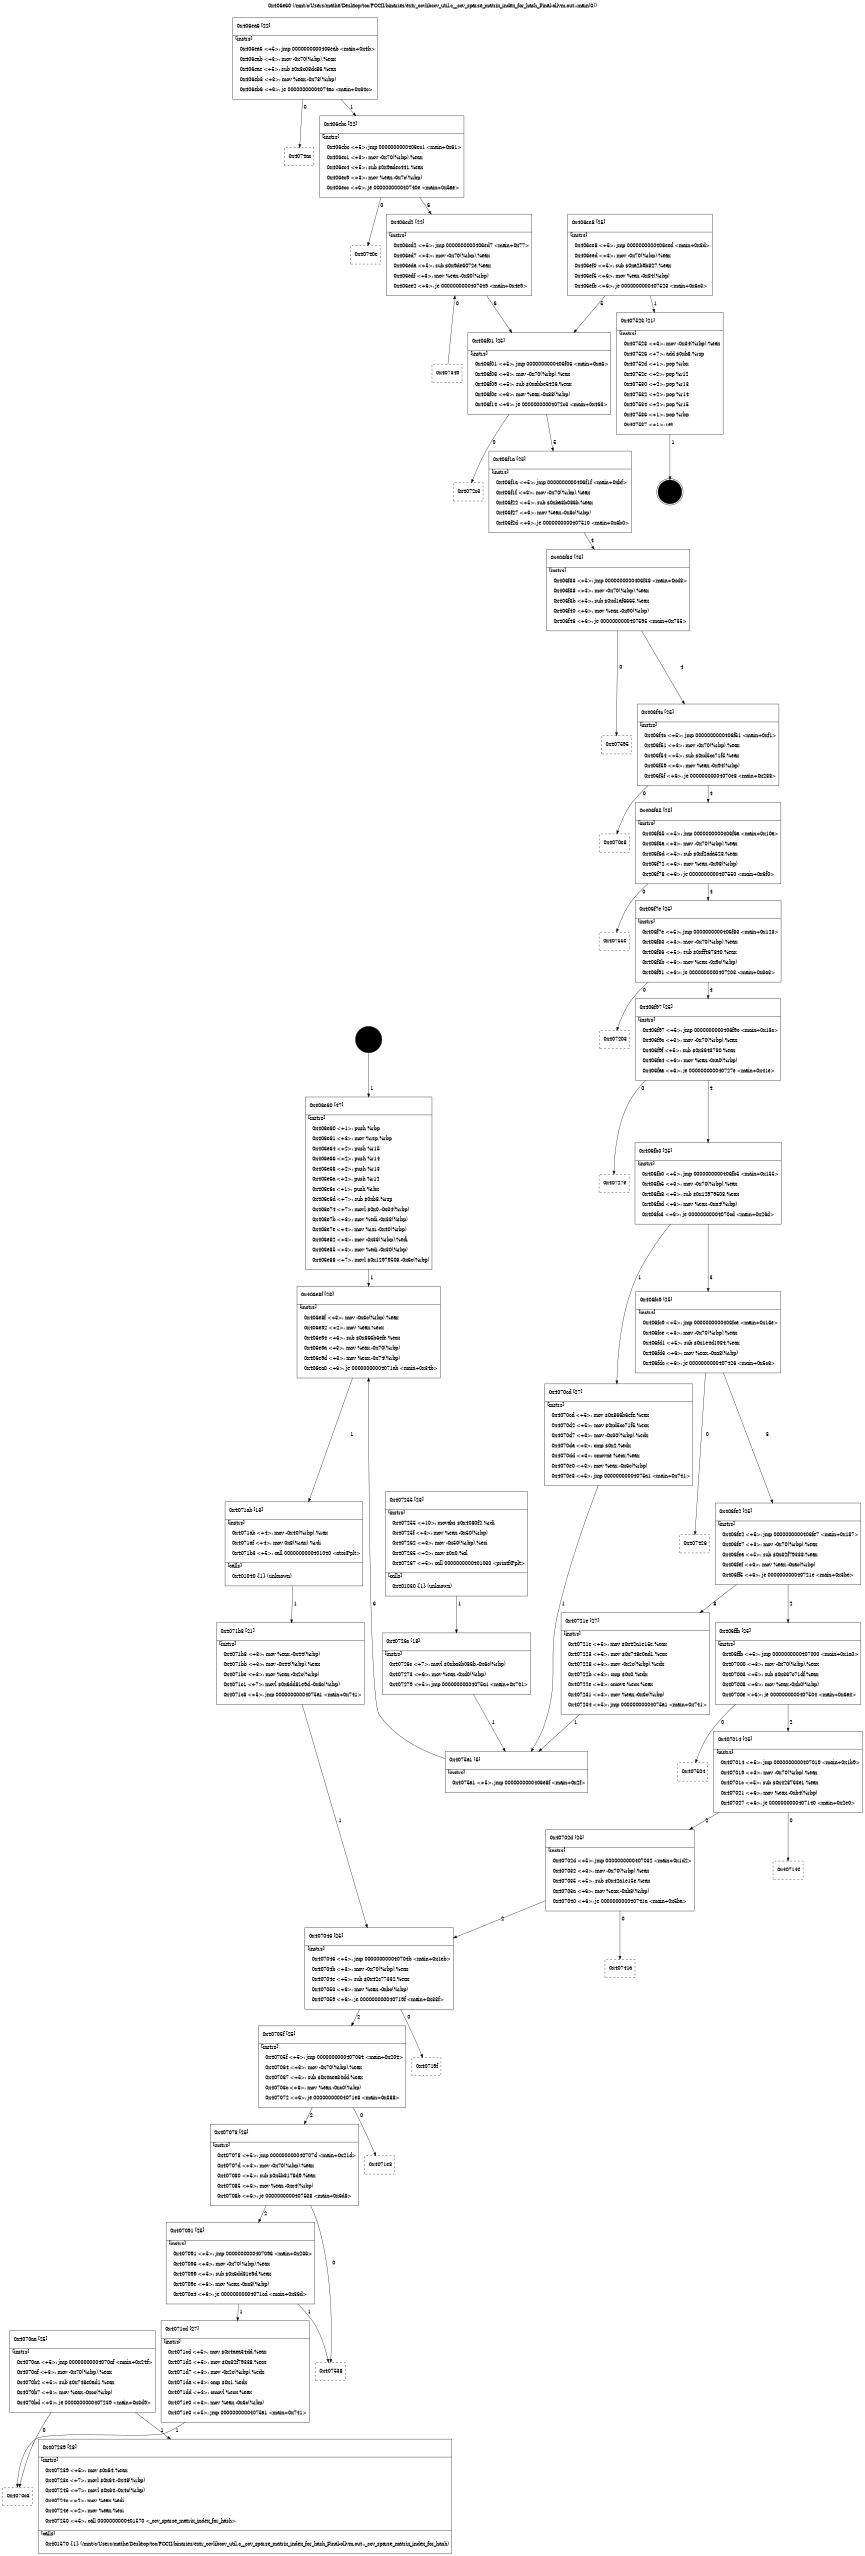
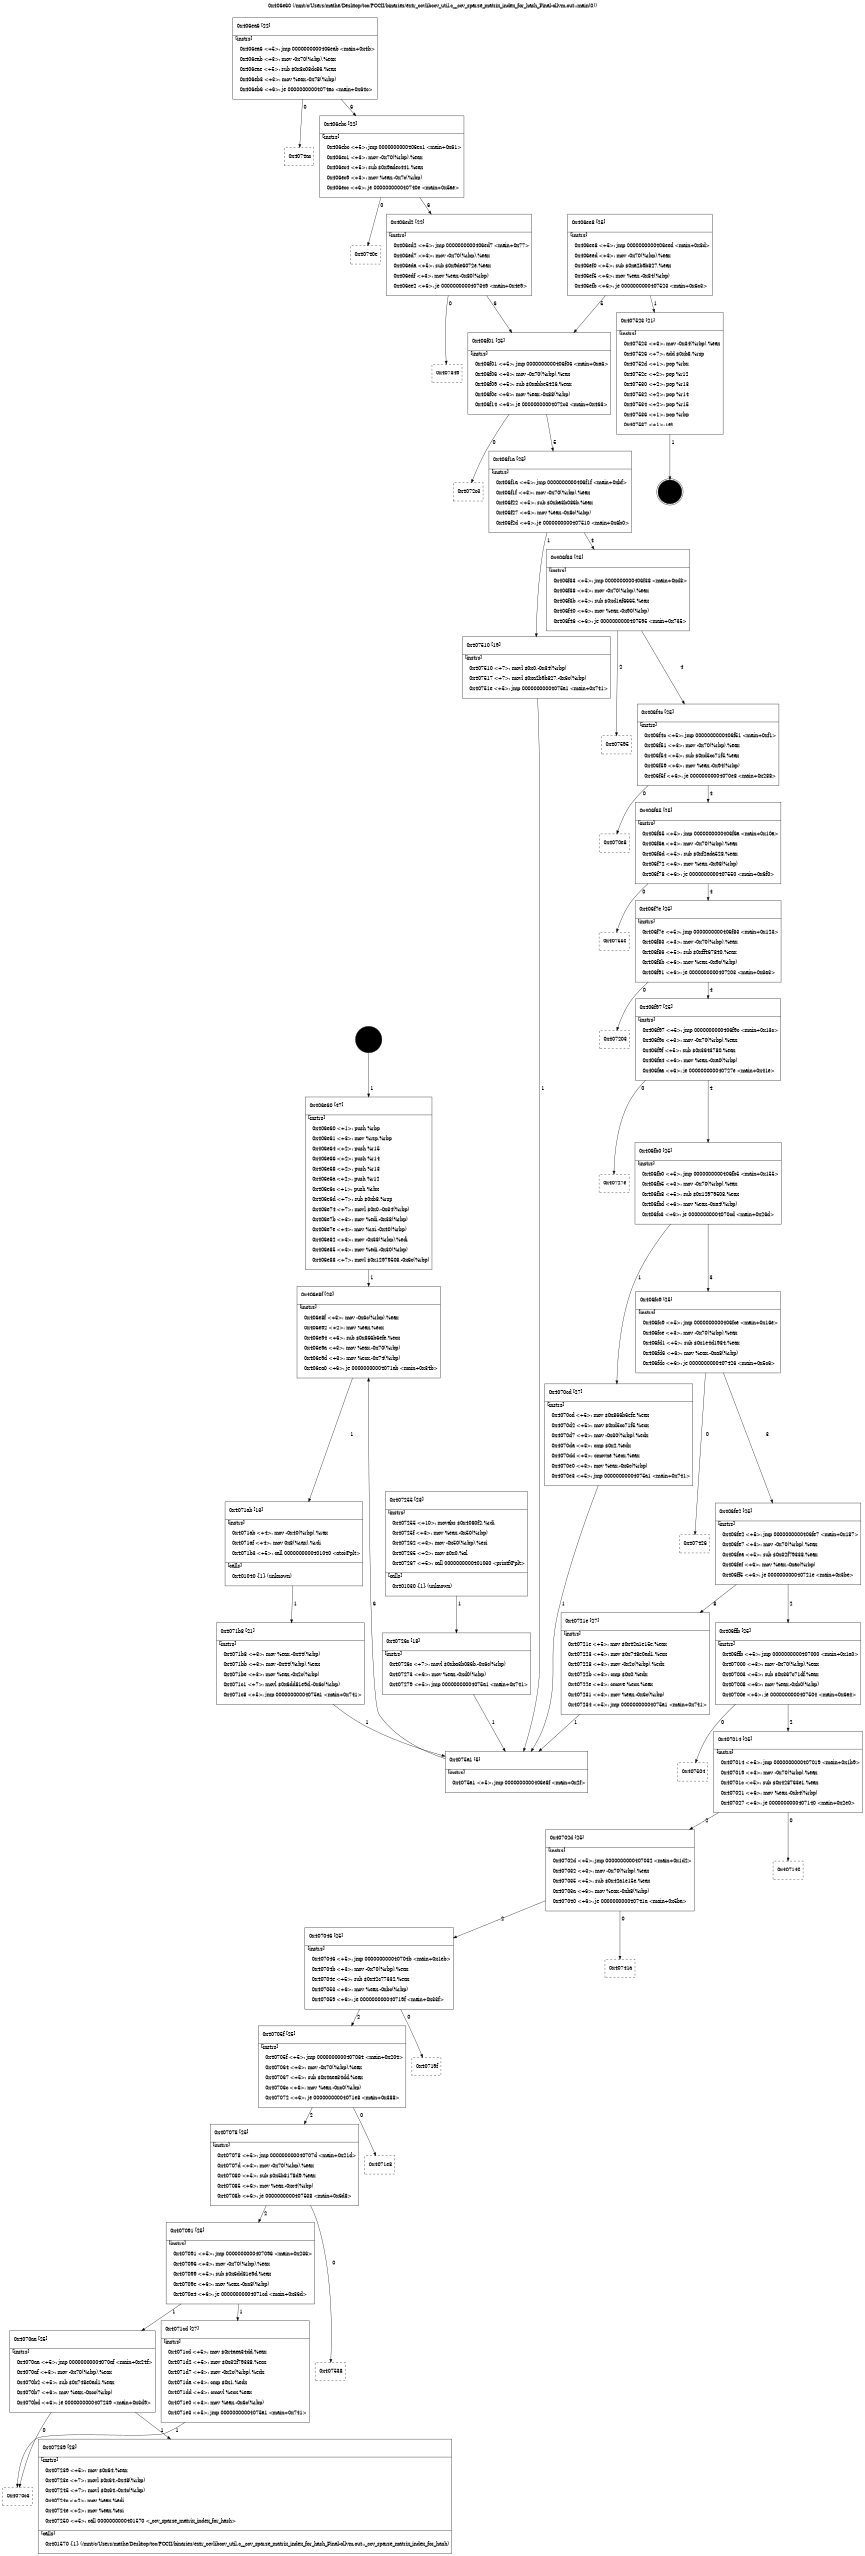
(351, 108) -> (351, 108)
(451, 332) -> (446, 328)
none -> (536, 667)
(620, 667) -> (620, 667)
(334, 1814) -> (385, 1735)
(317, 2329) -> (163, 2316)
